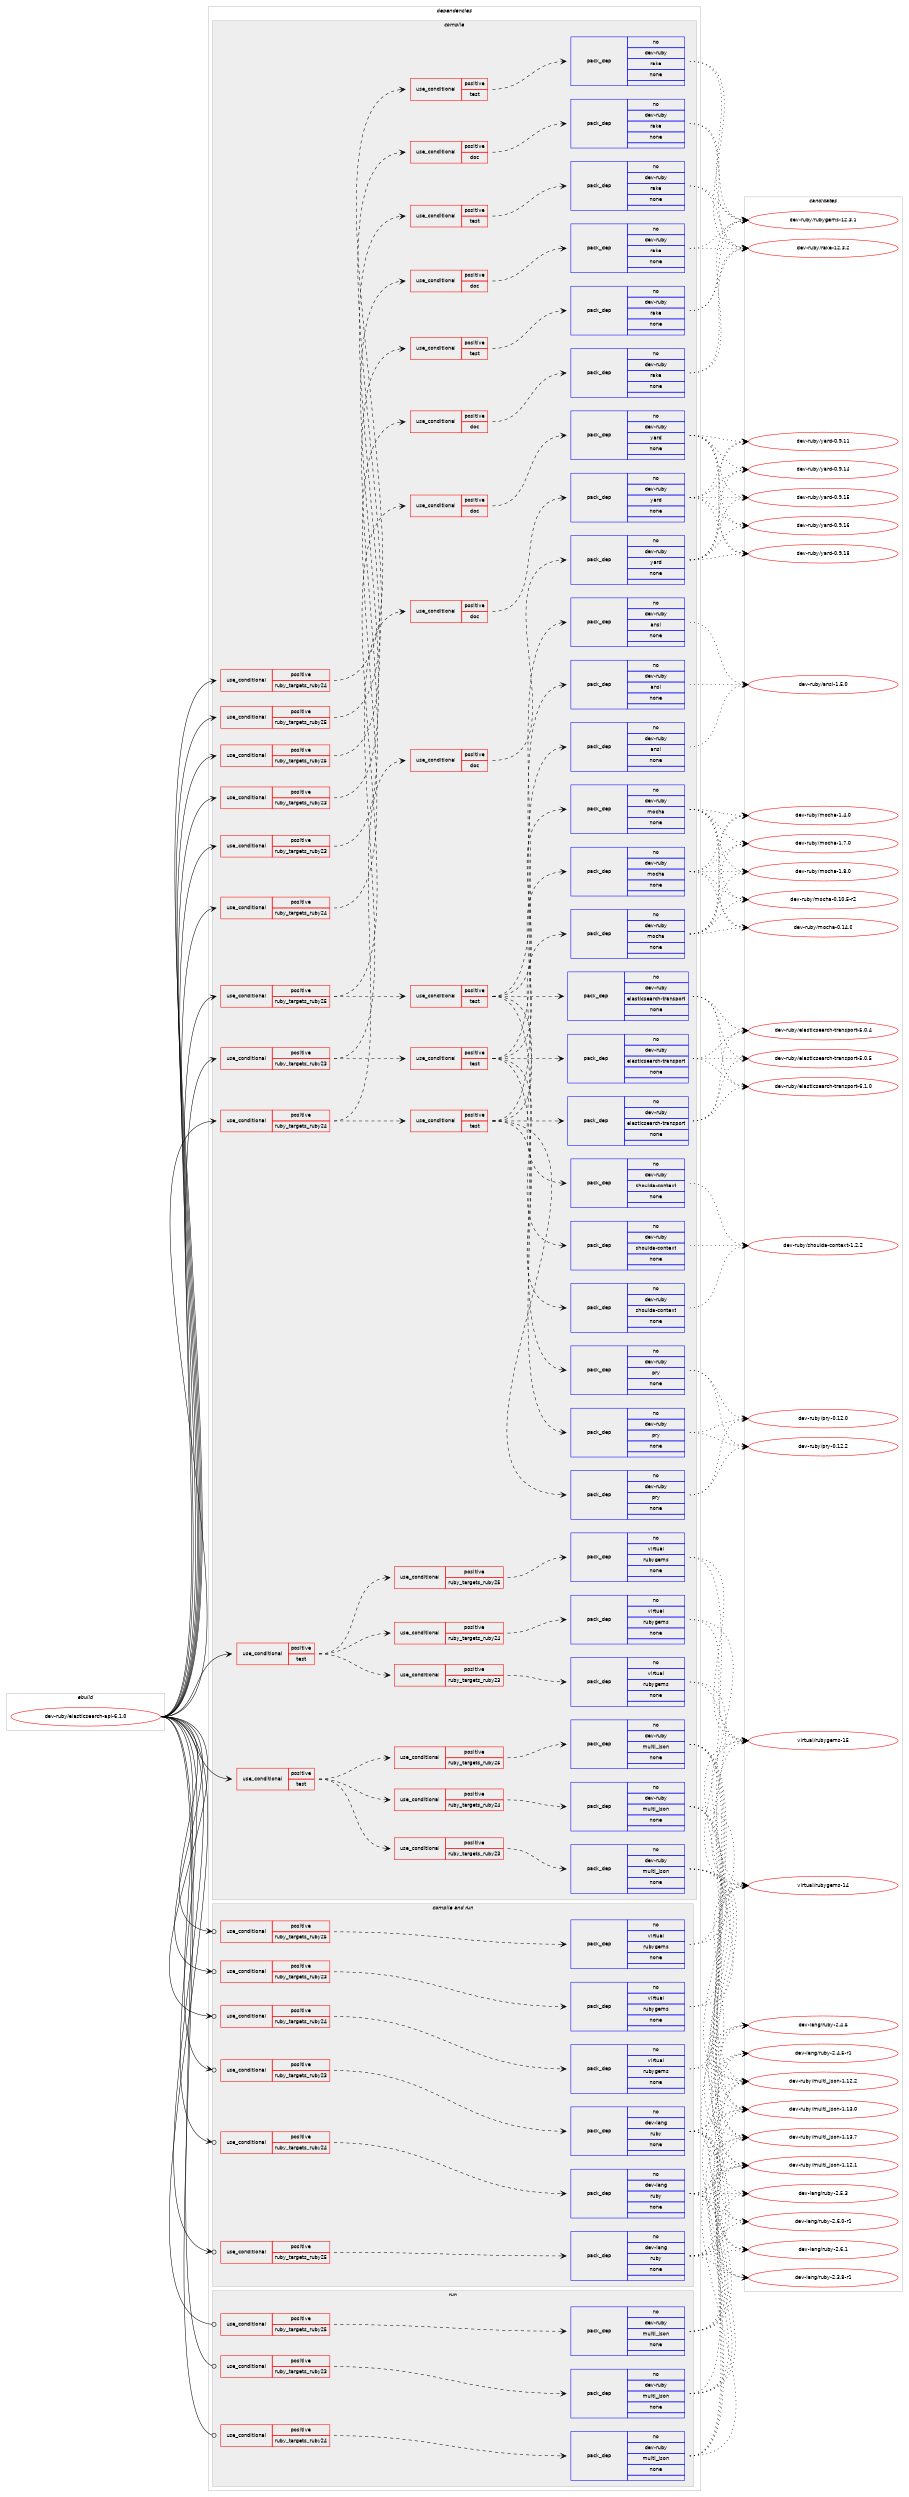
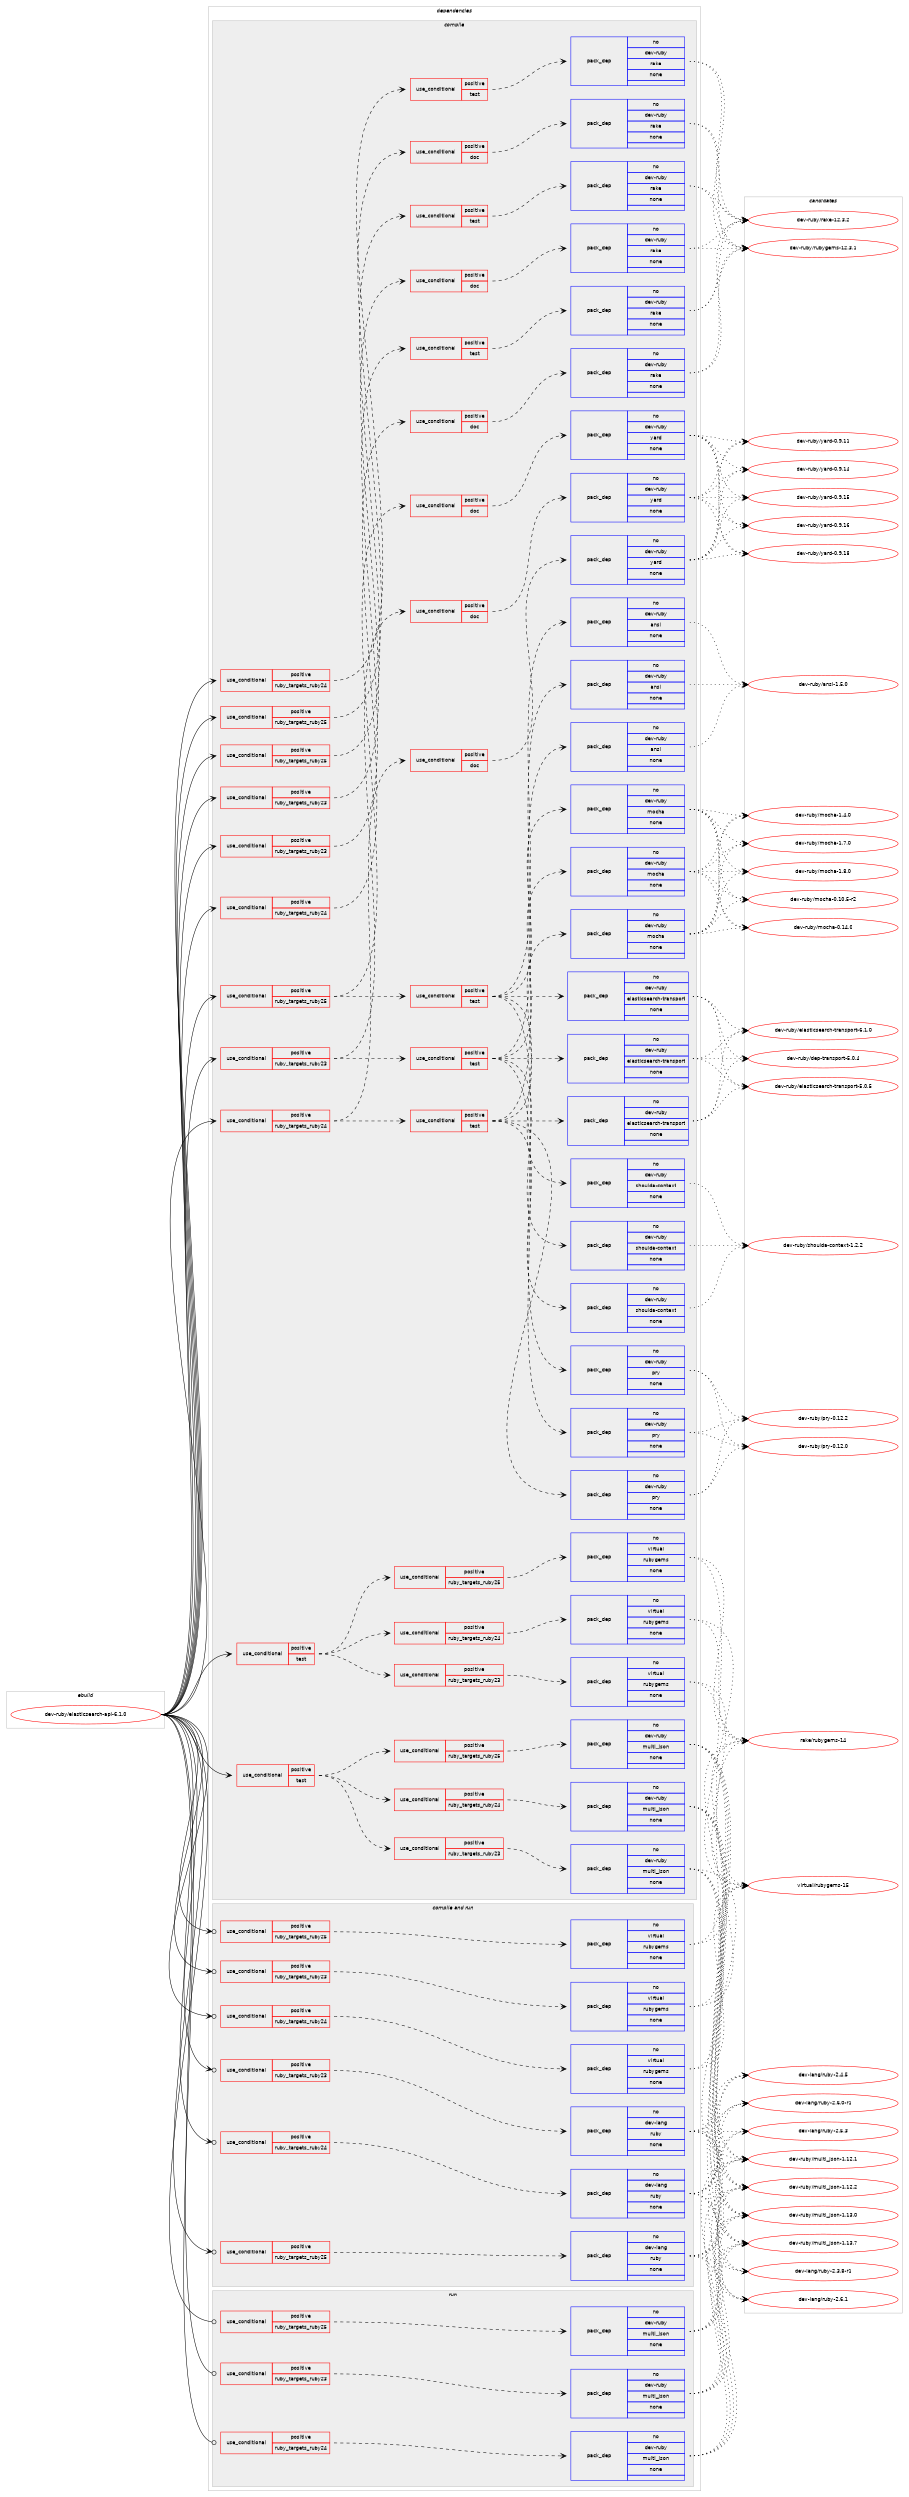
(823, 1031) -> (823, 1059)
(823, 1886) -> (823, 1741)
(823, 2053) -> none
